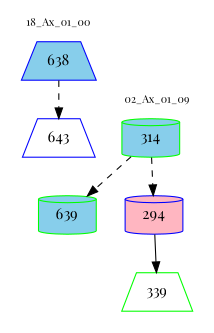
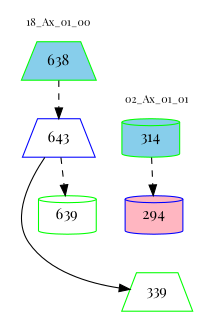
(59, 61) -> (59, 61)
(157, 100) -> (157, 100)
(120, 166) -> (62, 171)
(67, 215) -> (67, 215)
(155, 248) -> (36, 251)
